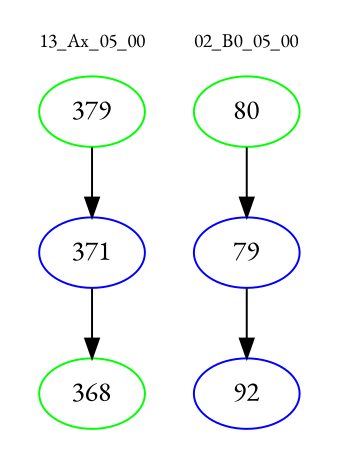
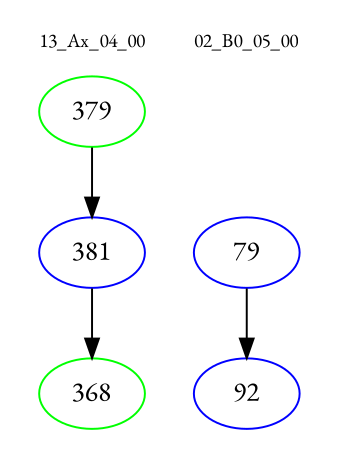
(93, 42) -> (93, 42)
(247, 112) -> none
(92, 253) -> (92, 253)
